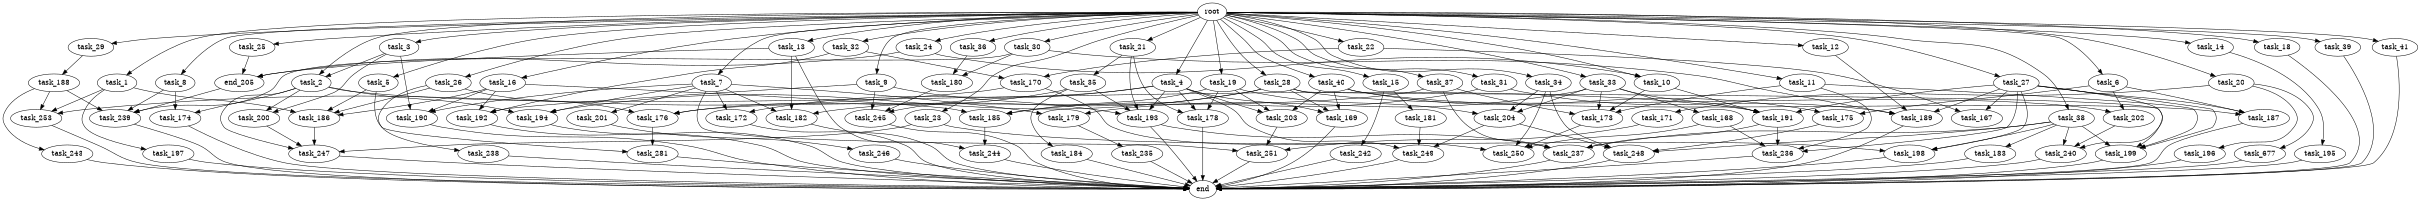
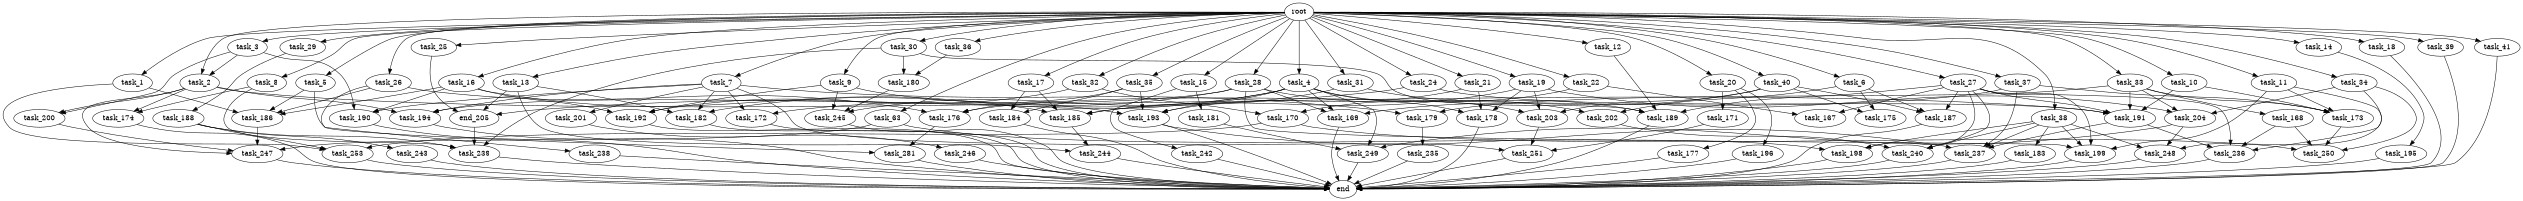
(1112, 62) -> (1221, 43)
(1268, 67) -> (1921, 104)
none -> (1031, 83)
(928, 118) -> (887, 118)
(1739, 139) -> none
(168, 154) -> none
(2260, 154) -> (1683, 154)
